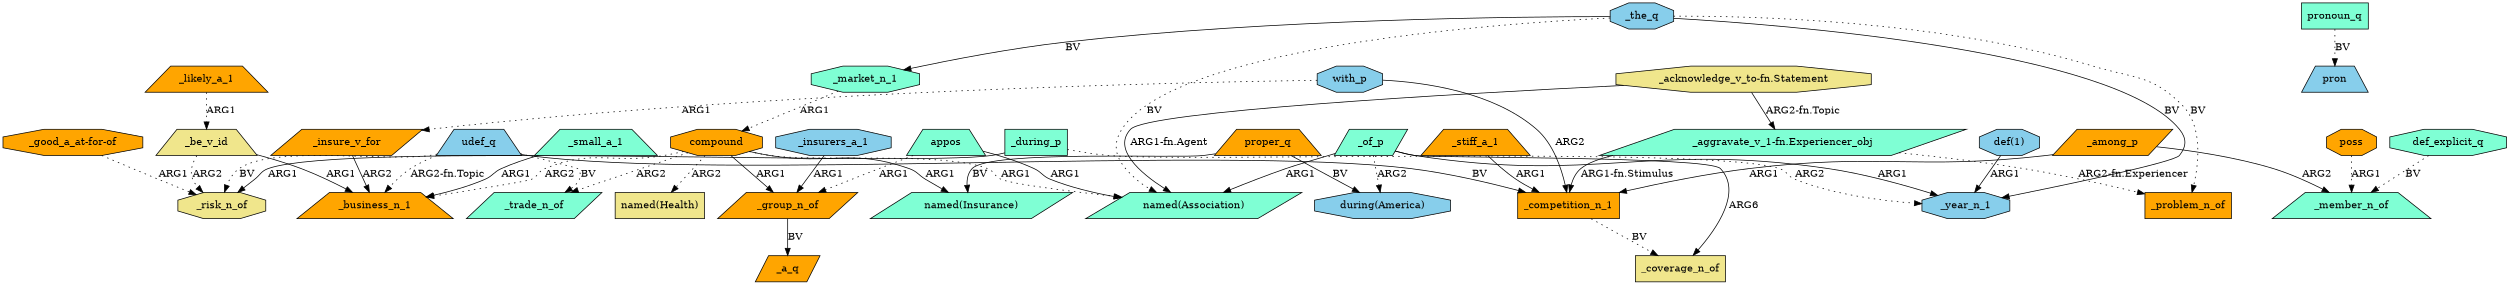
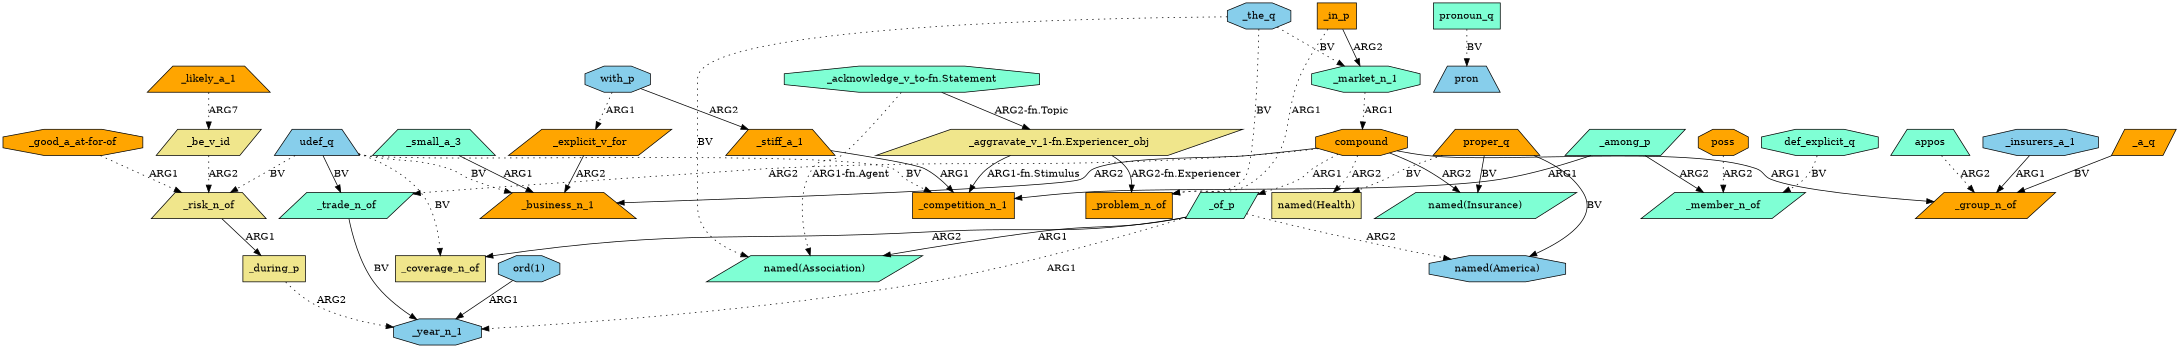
none -> (1337, 16)
(1259, 26) -> (1308, 45)
(2035, 65) -> (369, 274)
(1744, 79) -> (912, 79)
(1338, 103) -> (850, 148)
(1494, 103) -> (691, 108)
(221, 111) -> (224, 111)
(207, 142) -> (209, 142)
(347, 142) -> (590, 142)
(596, 142) -> (434, 142)
(1036, 142) -> (274, 269)
(1783, 142) -> (1059, 142)
(2009, 142) -> (529, 269)
(2113, 142) -> (1625, 142)
(698, 157) -> (239, 235)
(1046, 162) -> (645, 158)
(1570, 165) -> (841, 295)
(569, 166) -> (330, 171)
(550, 167) -> (991, 187)
(2019, 168) -> (1126, 168)
(302, 169) -> none
(989, 169) -> (1303, 177)
none -> (1400, 171)
(448, 174) -> (479, 174)
(894, 174) -> (1976, 174)
(941, 174) -> (1457, 174)
(2367, 174) -> (1738, 174)
(1047, 178) -> none
(222, 206) -> (209, 206)
(1383, 206) -> (1497, 269)
(1744, 206) -> (947, 237)
(2352, 206) -> (1723, 206)
(788, 234) -> (2068, 173)
(1621, 235) -> (416, 187)
